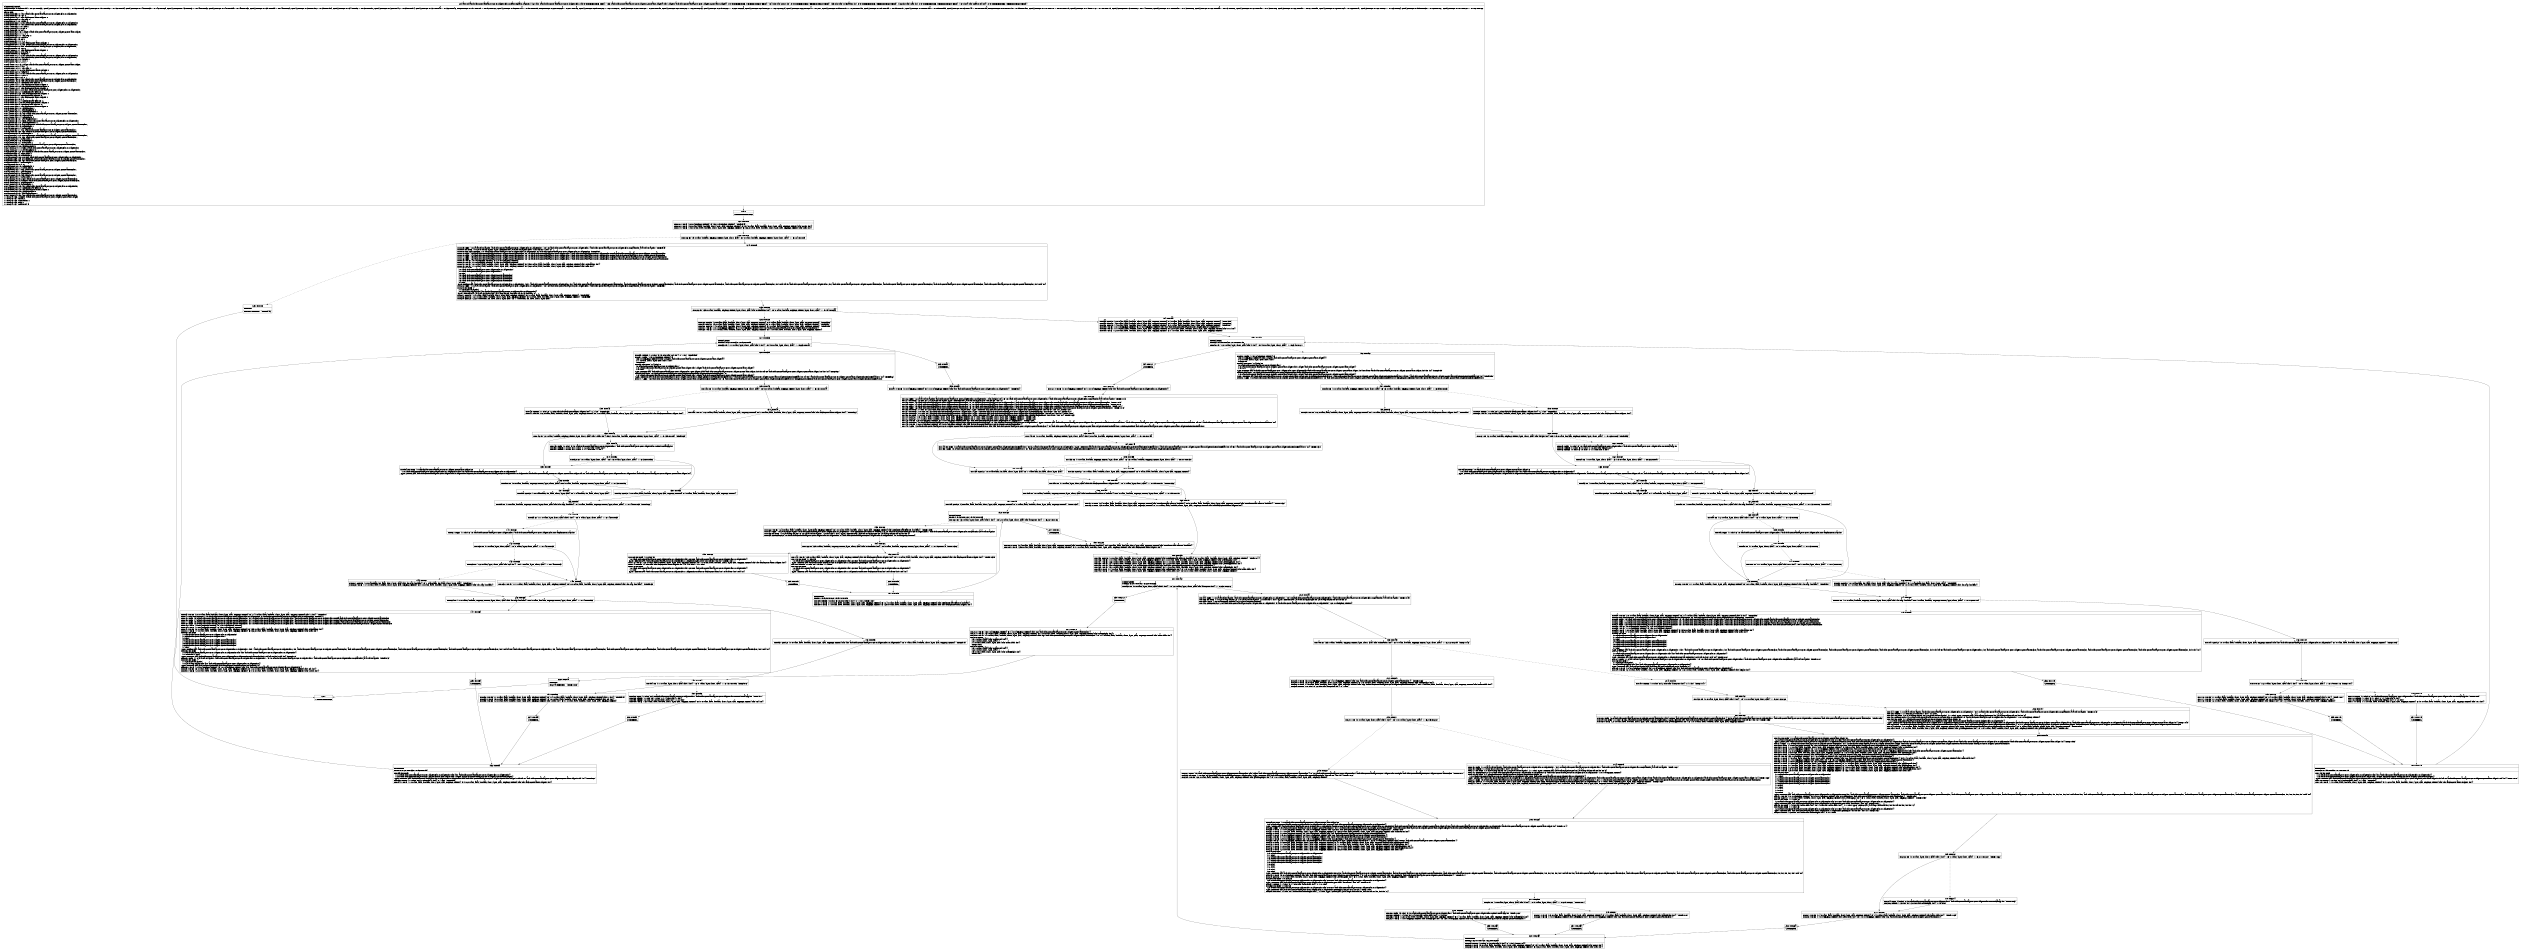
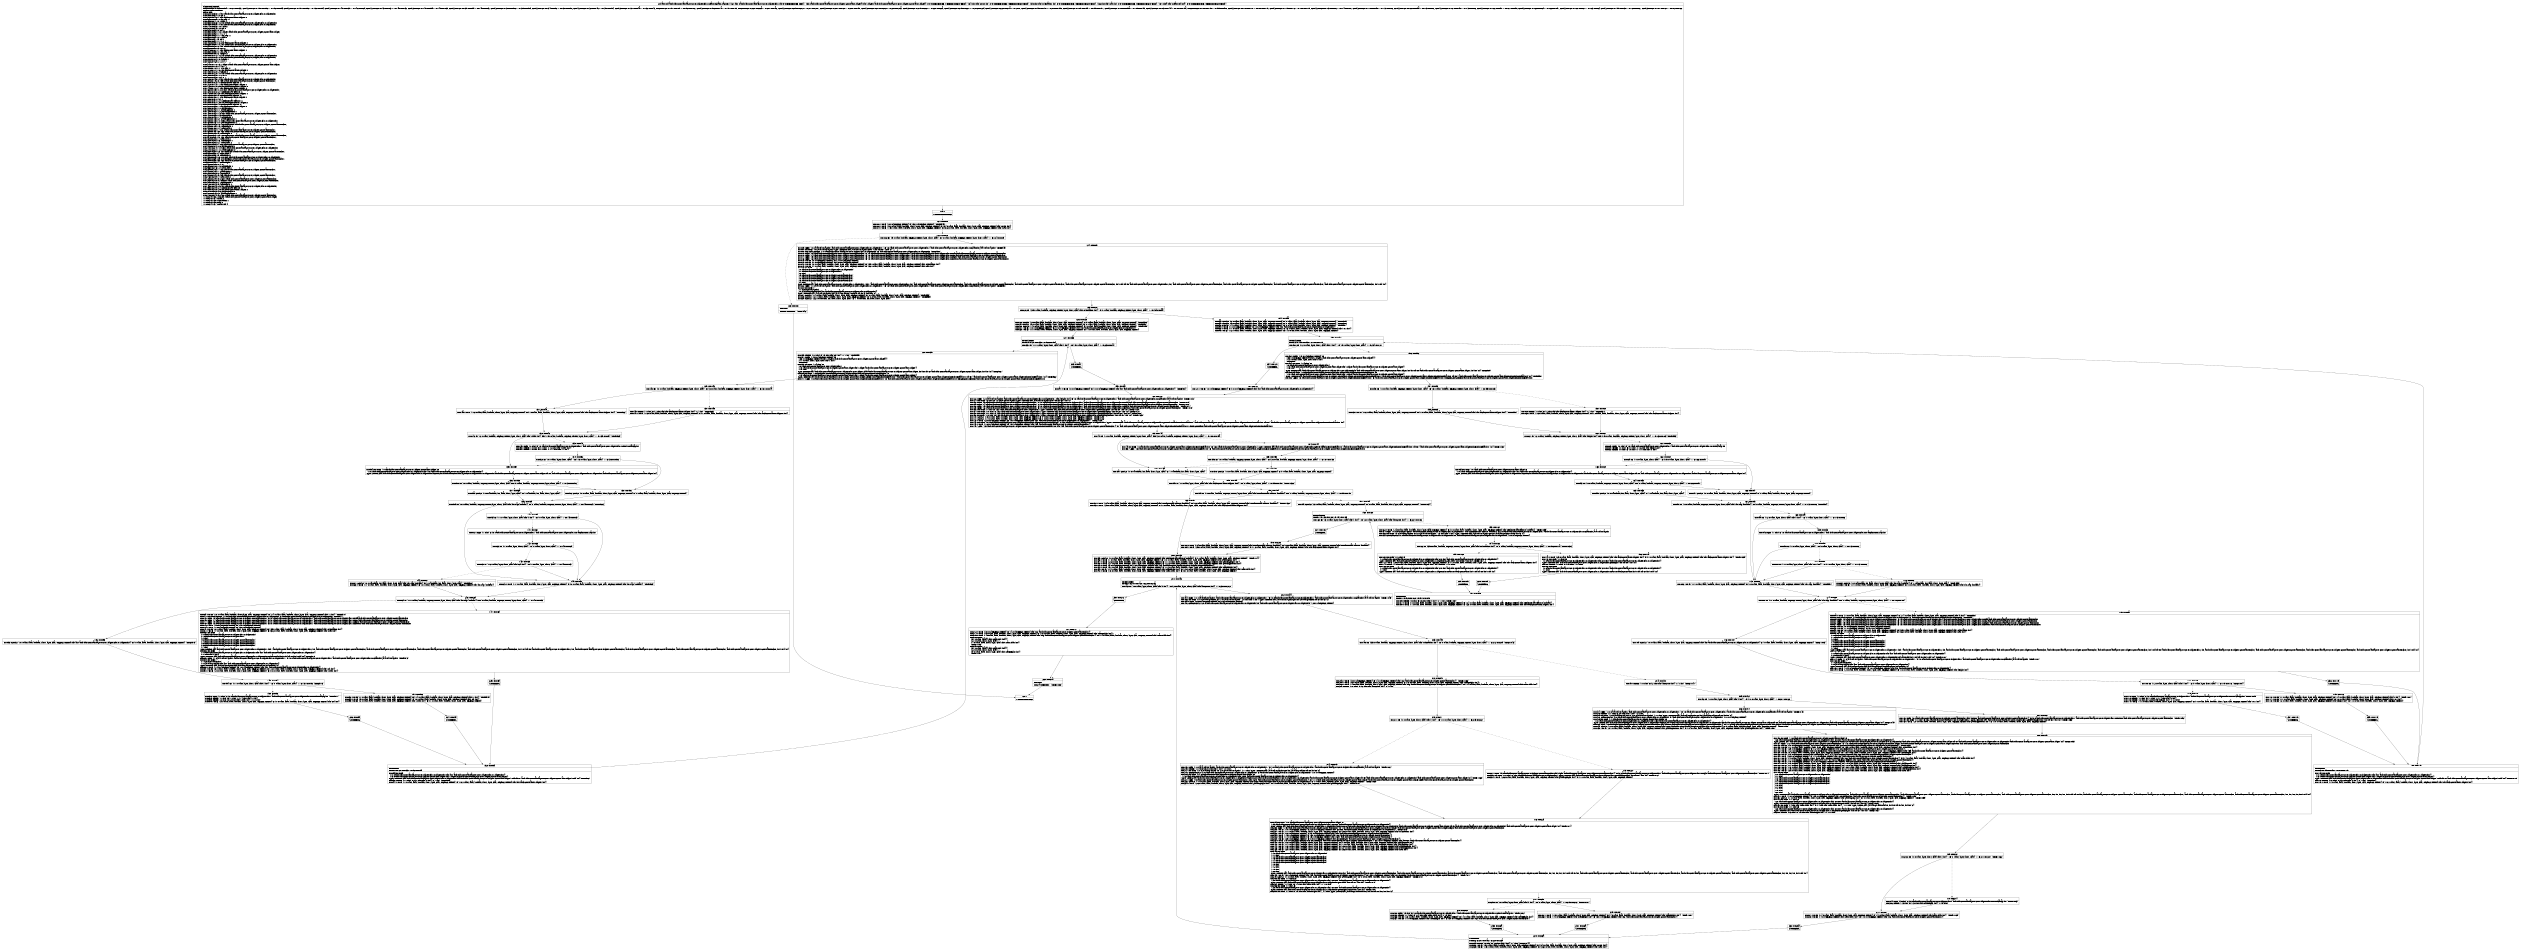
none -> (466, 563)
